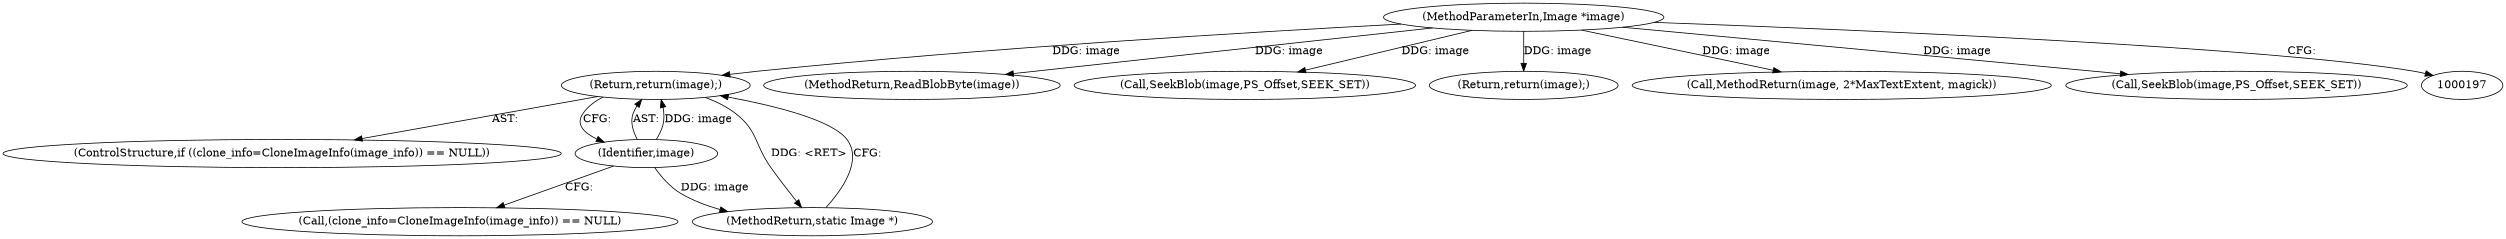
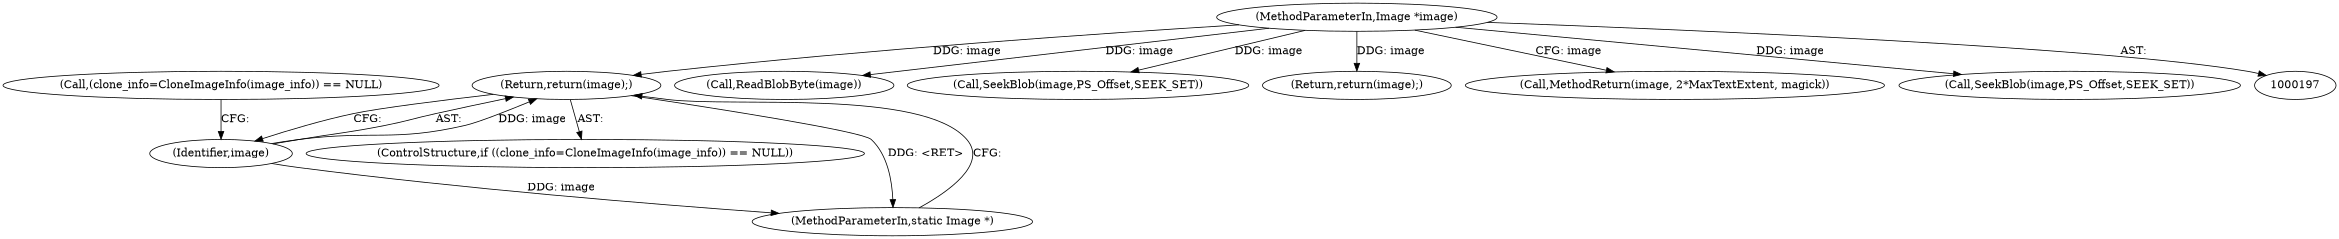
(1736, 51) -> (1569, 51)
(2304, 51) -> (2136, 51)
(912, 85) -> (784, 85)
(559, 186) -> (221, 116)
(812, 222) -> (892, 222)
